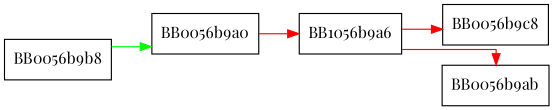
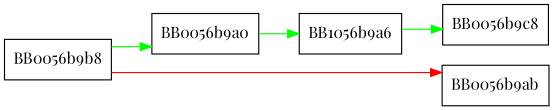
(417, 29) -> (417, 29)
(273, 34) -> (273, 34)
(451, 50) -> (271, 73)
